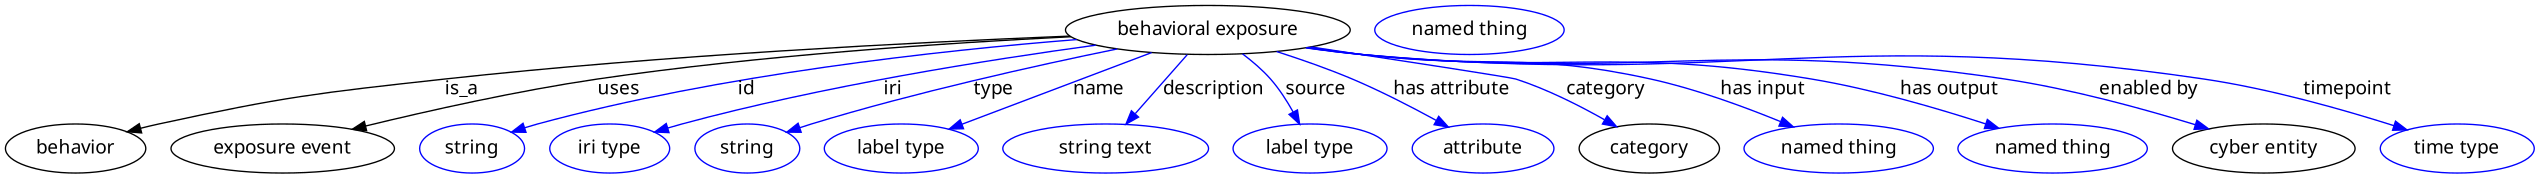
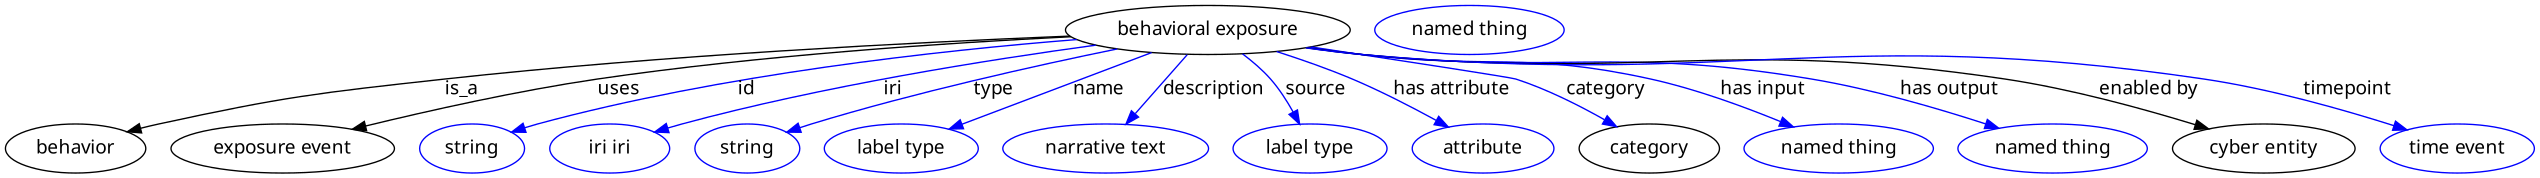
(1888, 66) -> (1888, 66)
(610, 149) -> (610, 149)
(1106, 149) -> (1106, 149)
(2457, 149) -> (2457, 149)
